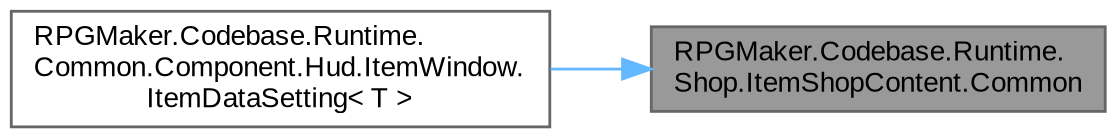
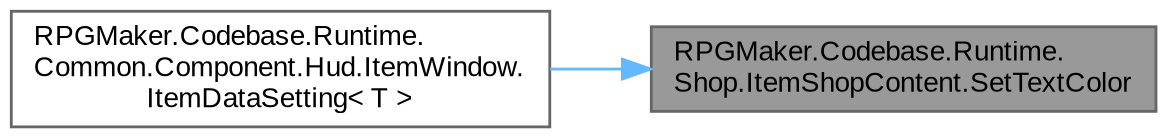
(878, 69) -> (904, 69)
